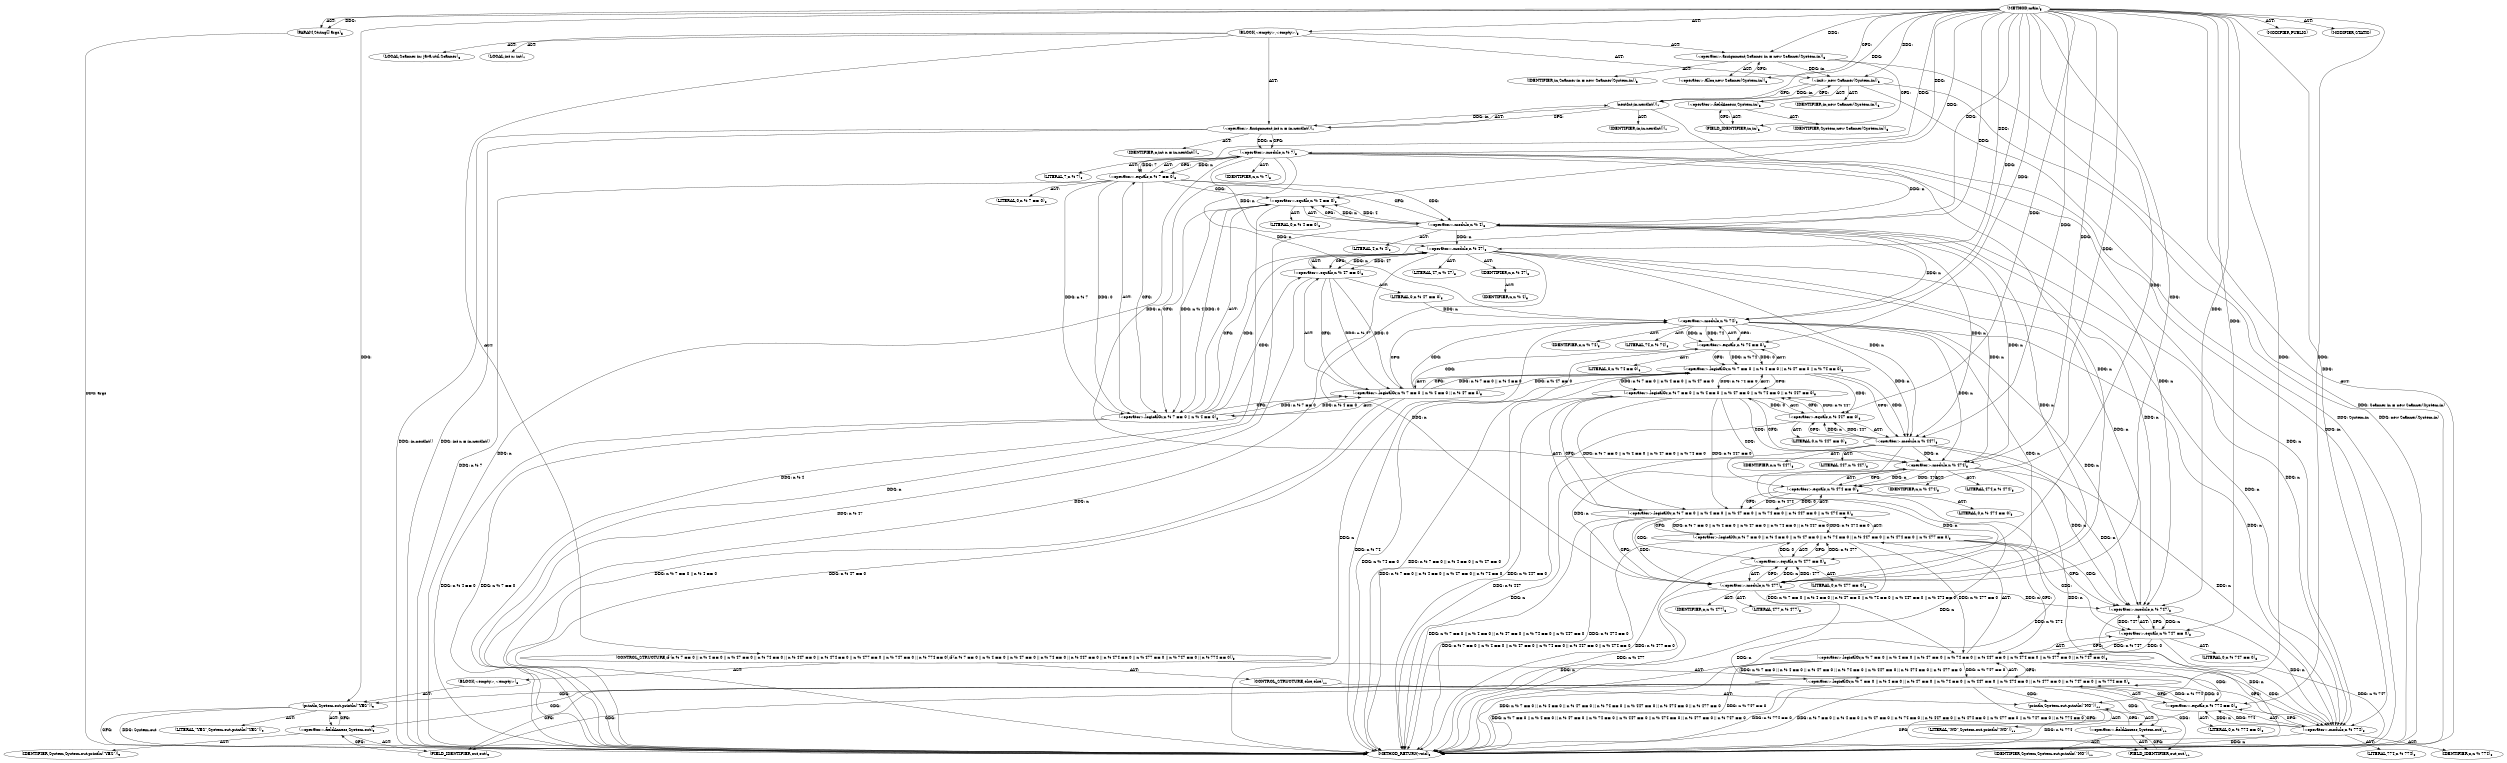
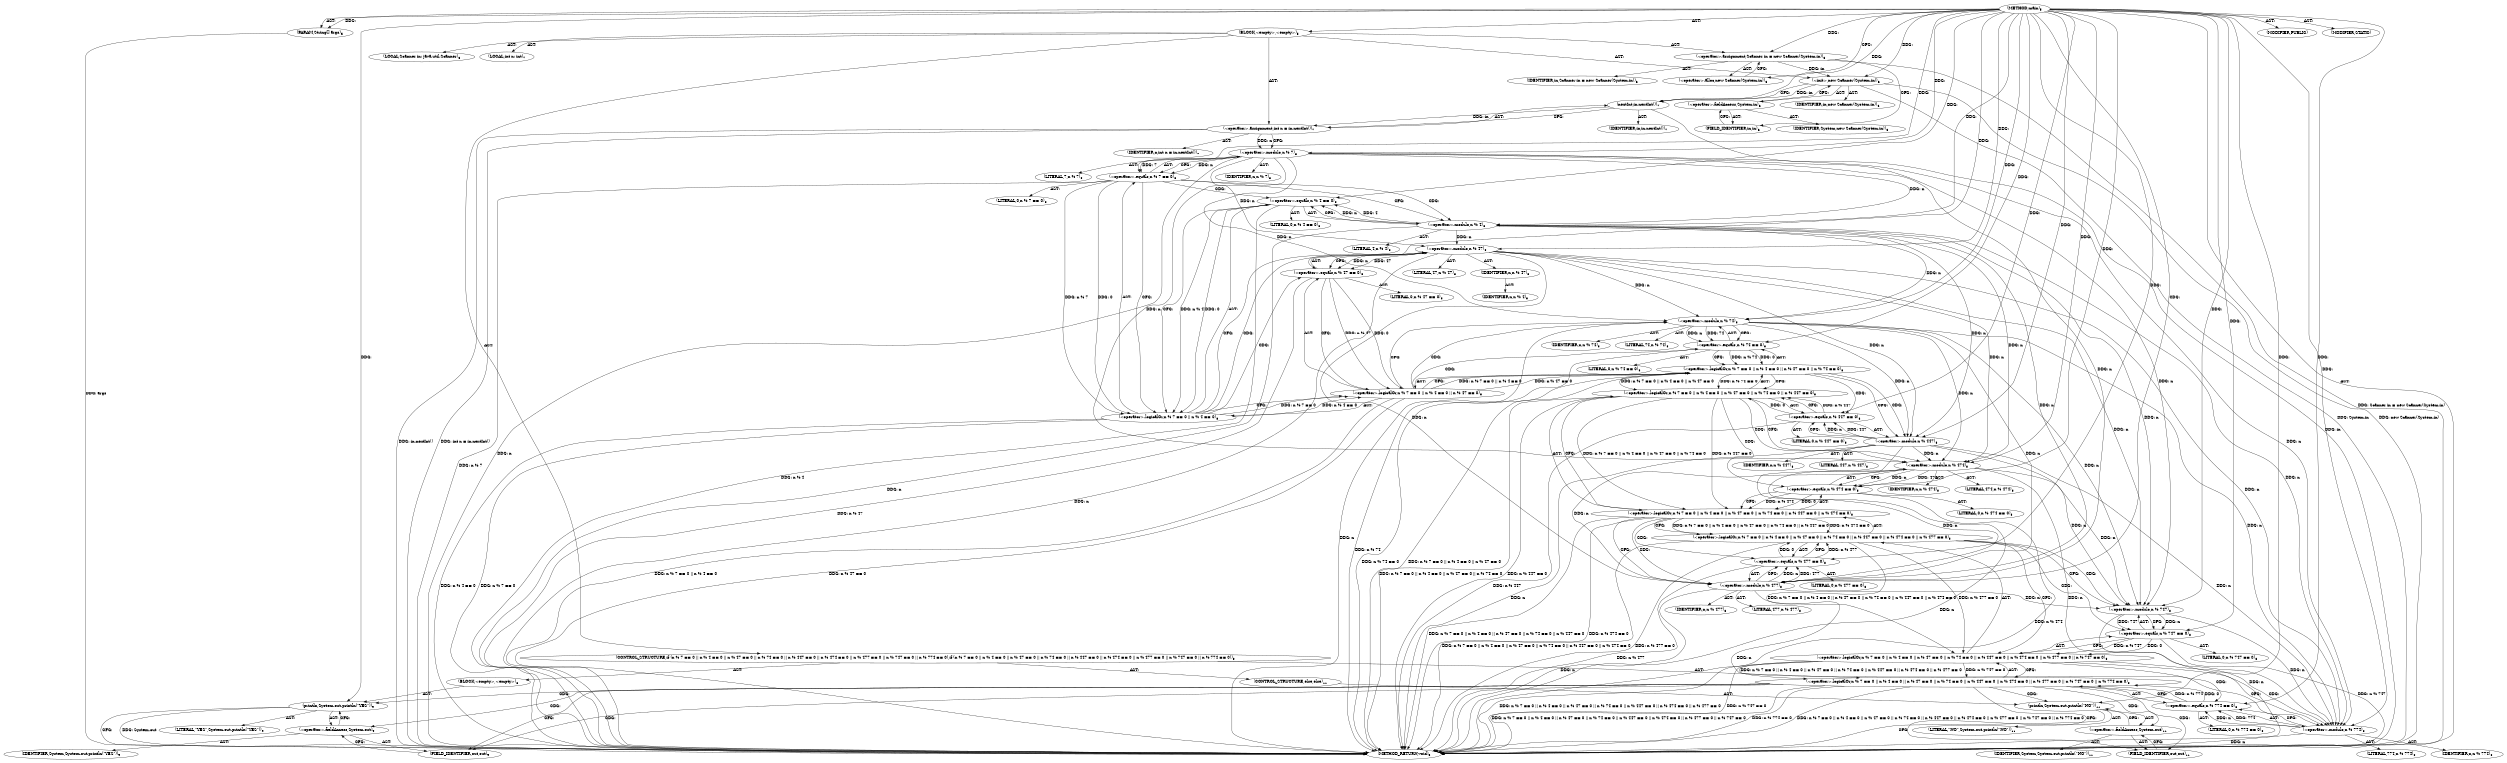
(1543, 318) -> (1599, 274)
(2033, 454) -> (2033, 454)
(1820, 744) -> none
